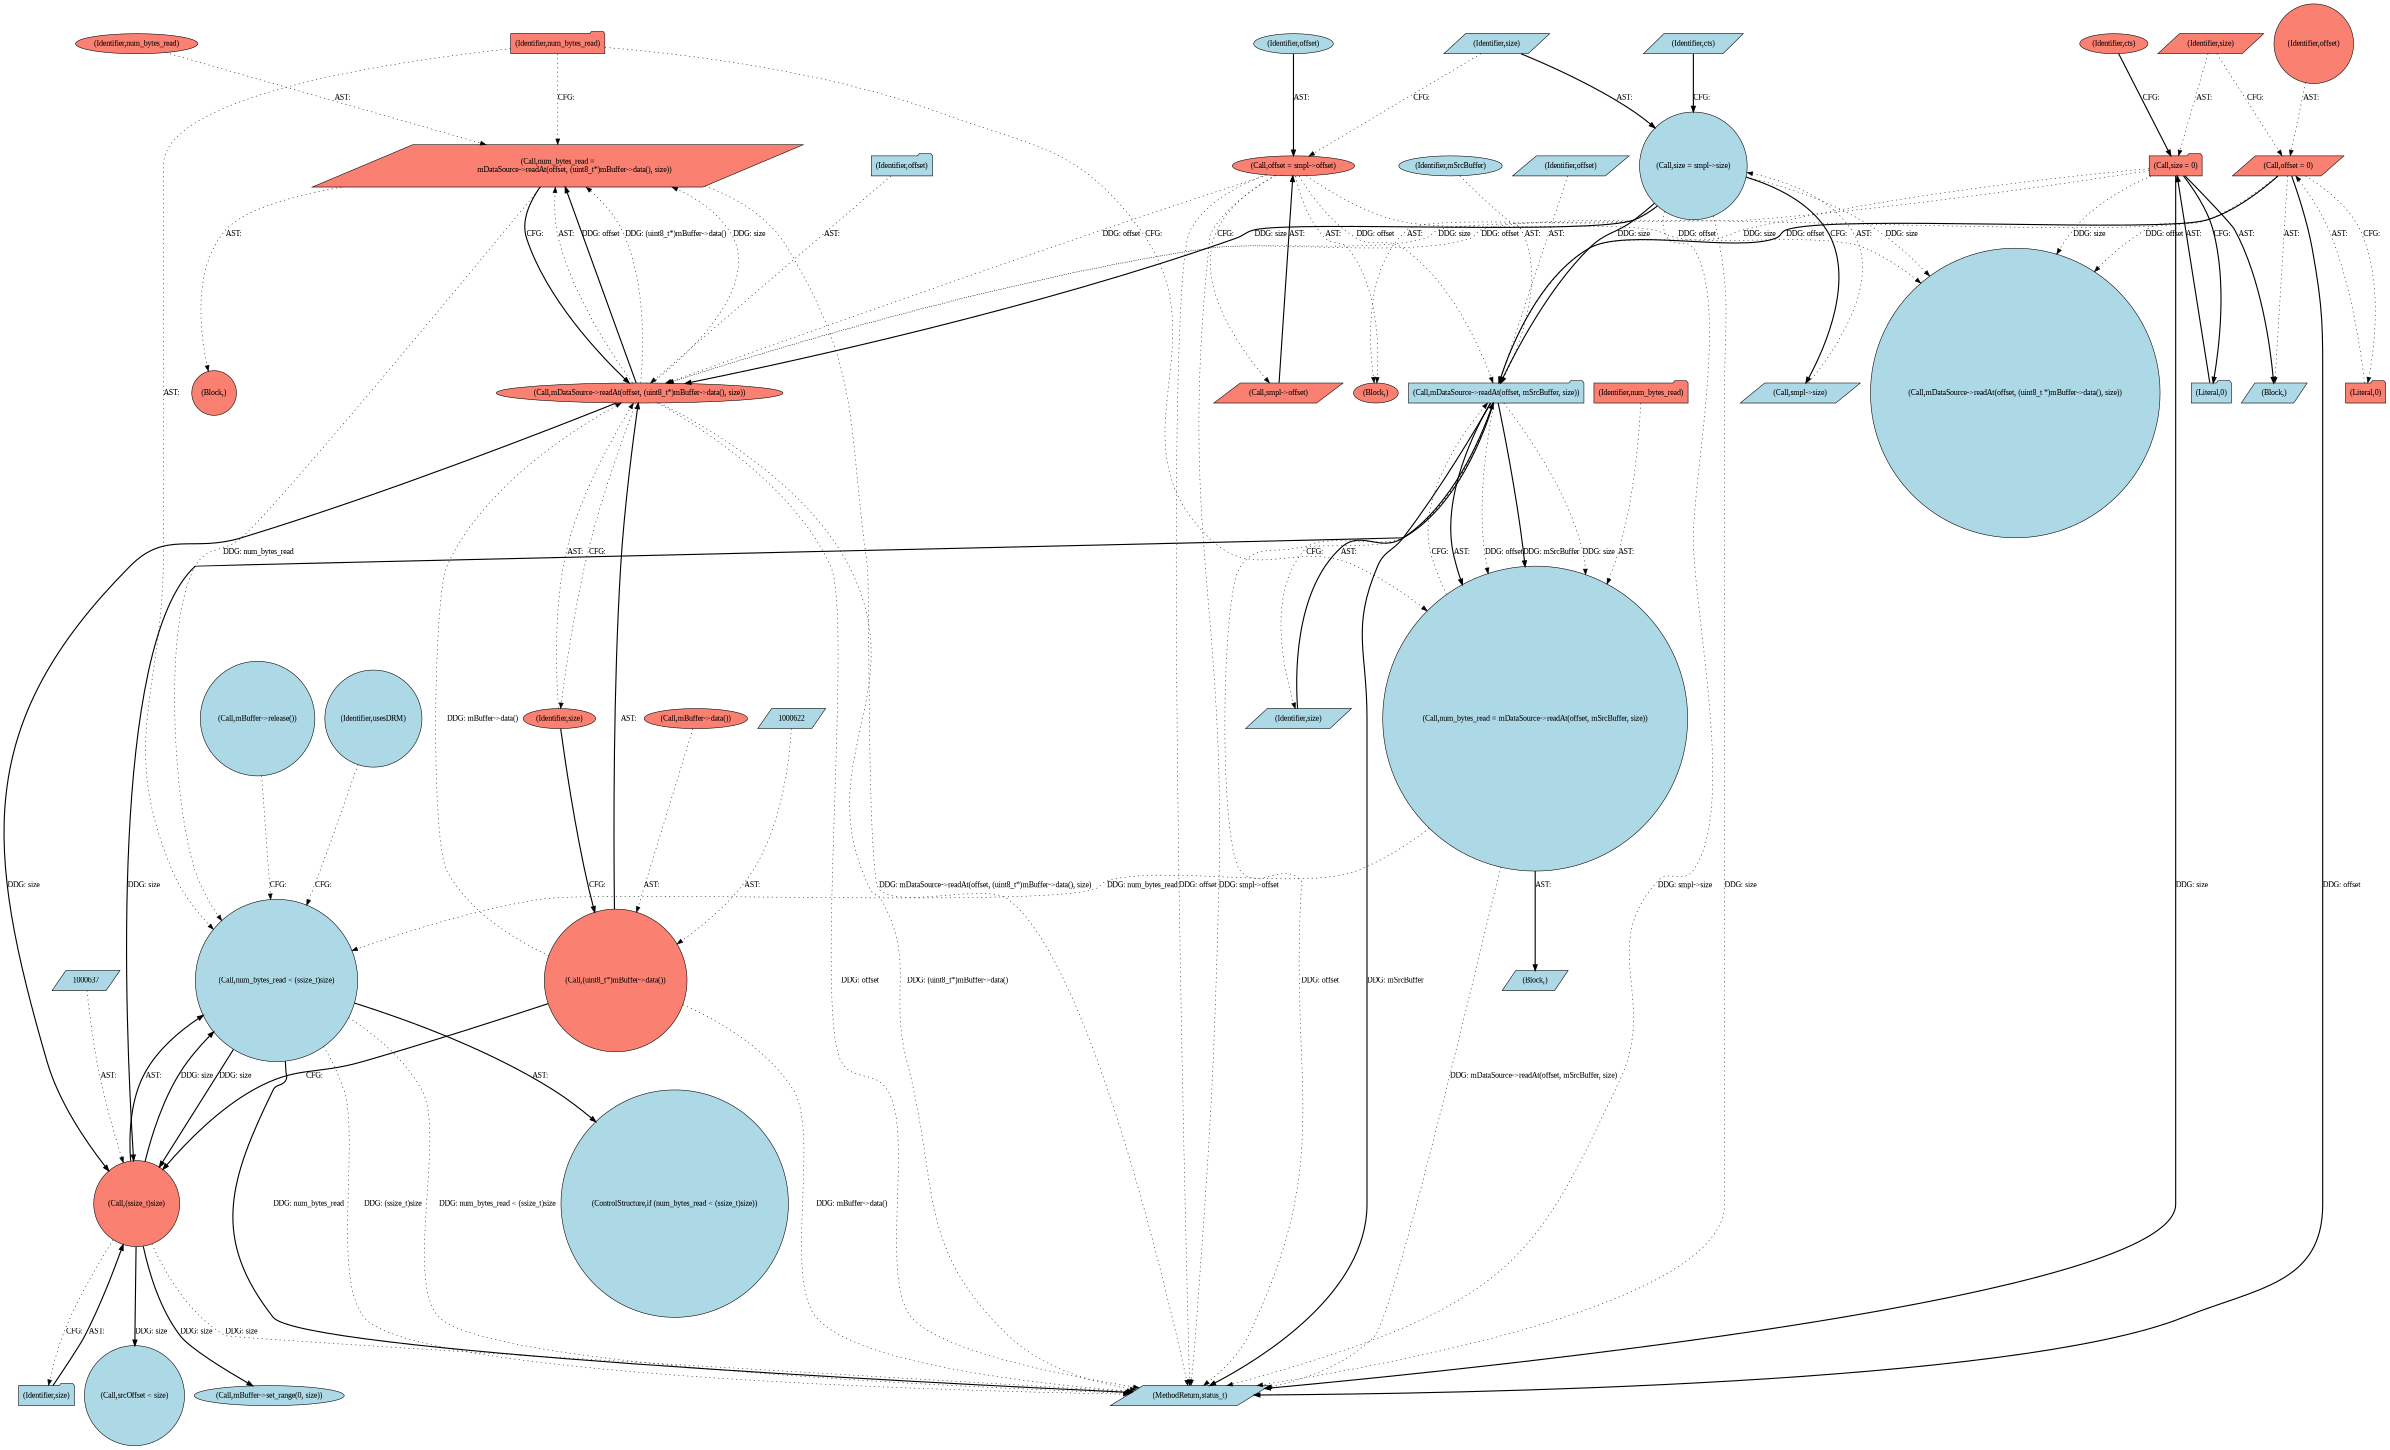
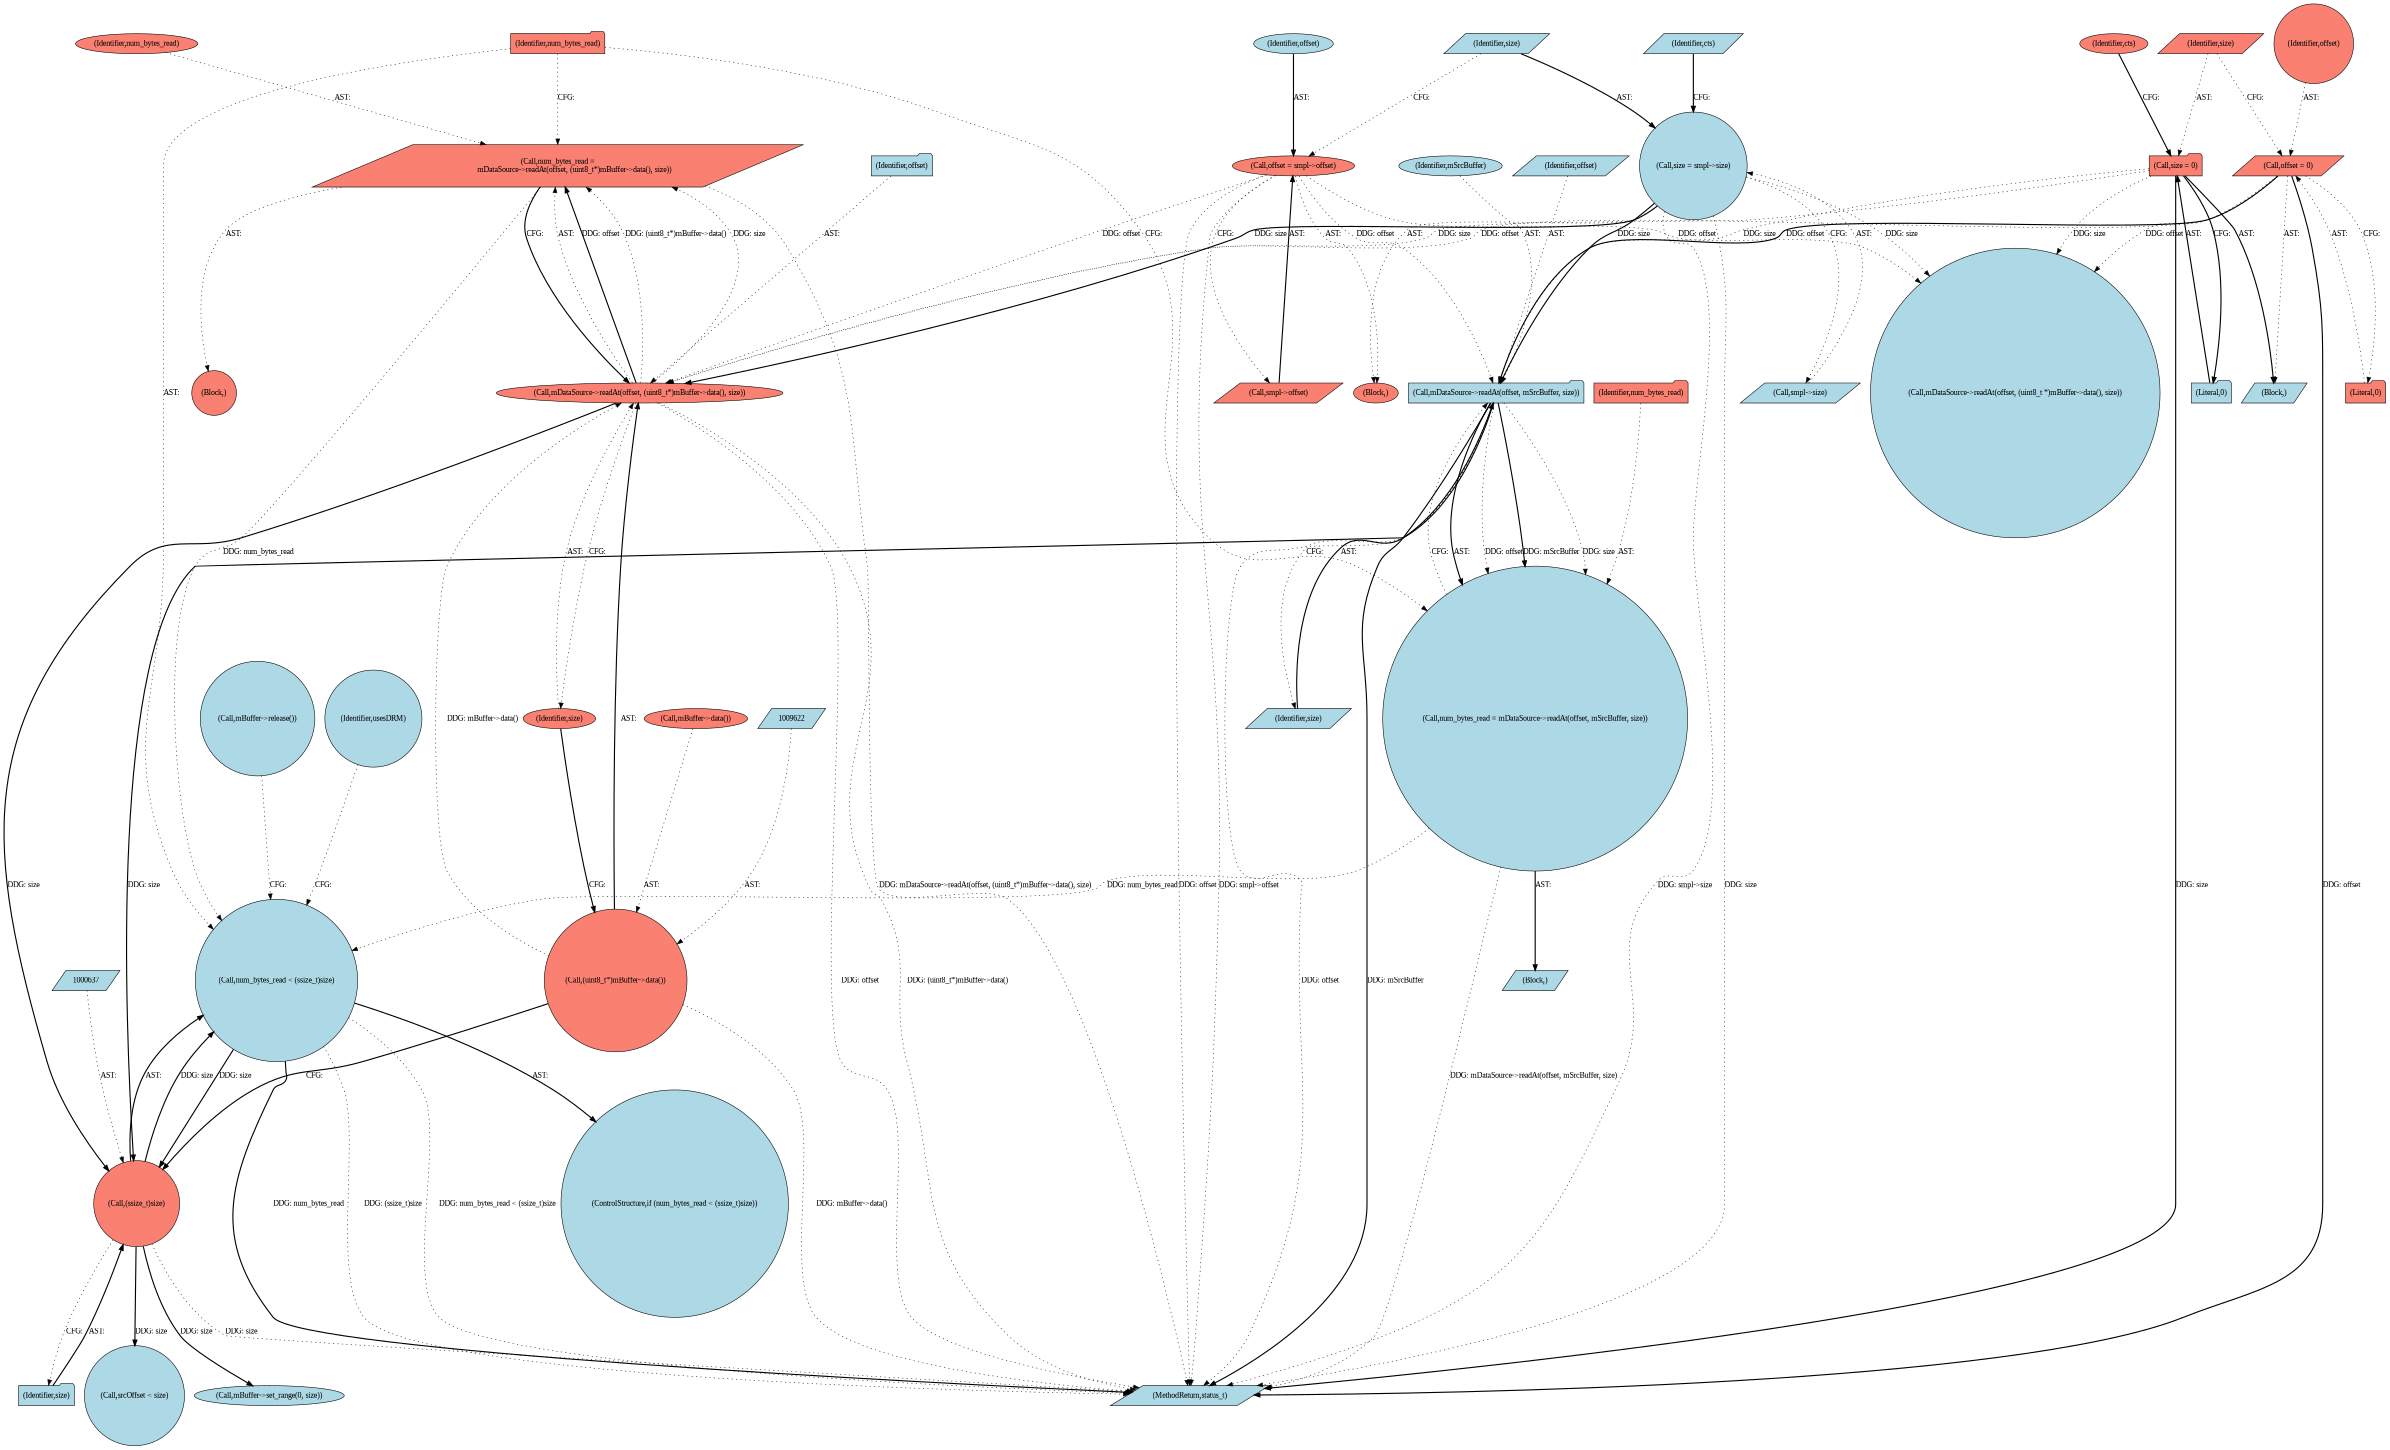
(1836, 257) -> (1836, 257)
(792, 719) -> (792, 719)
